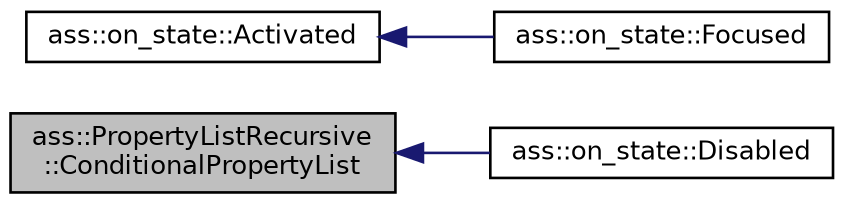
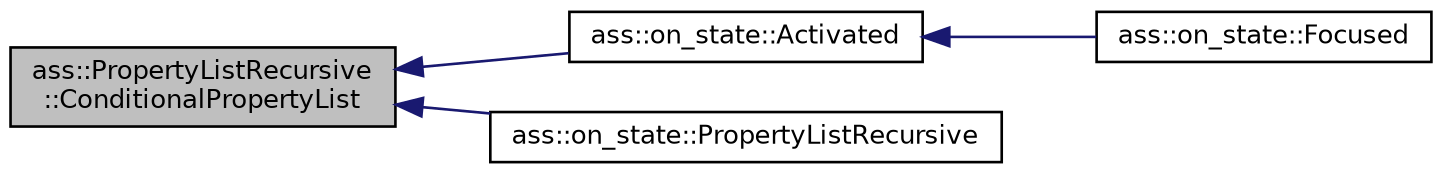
none -> (496, 60)
(662, 153) -> (746, 137)
